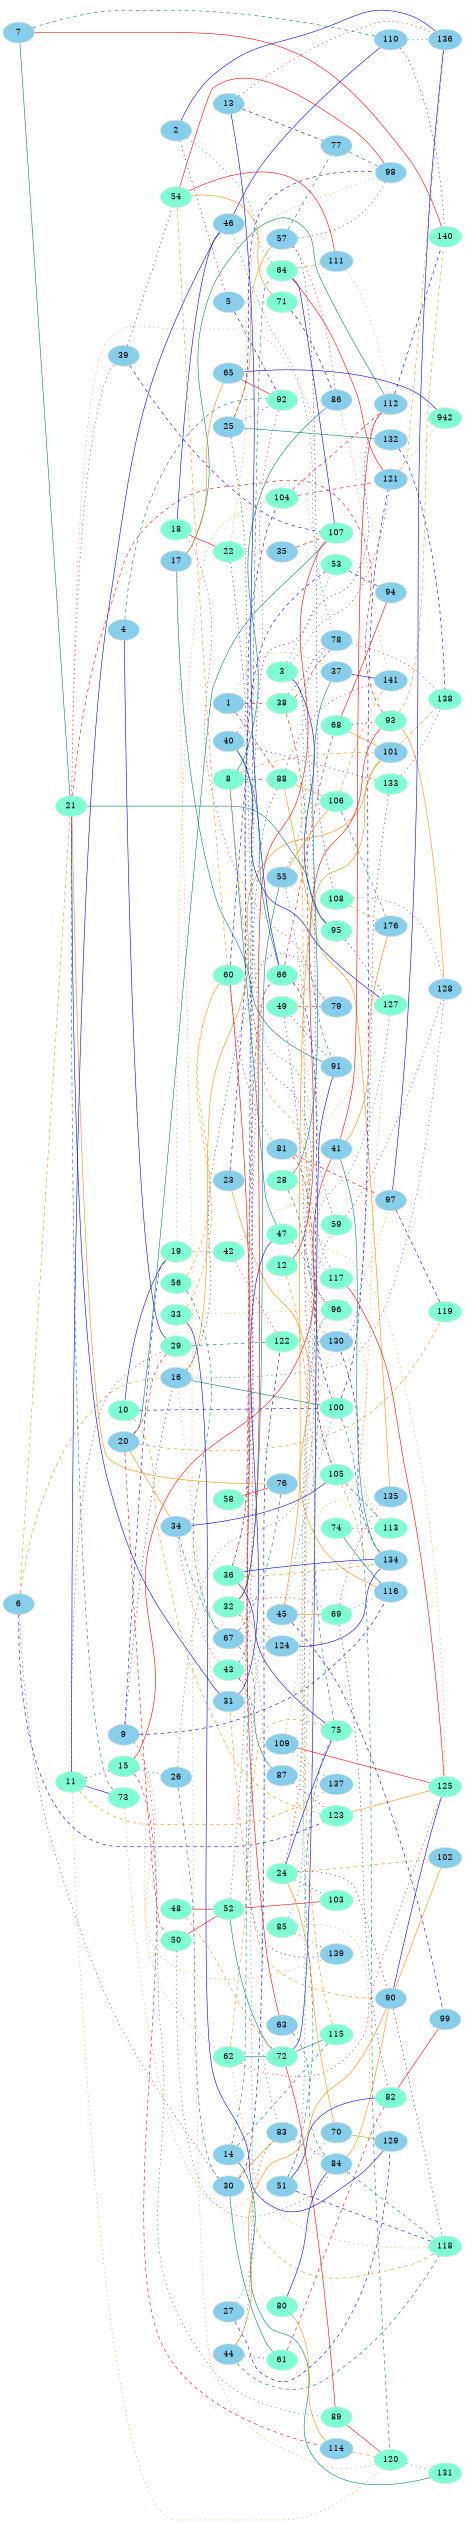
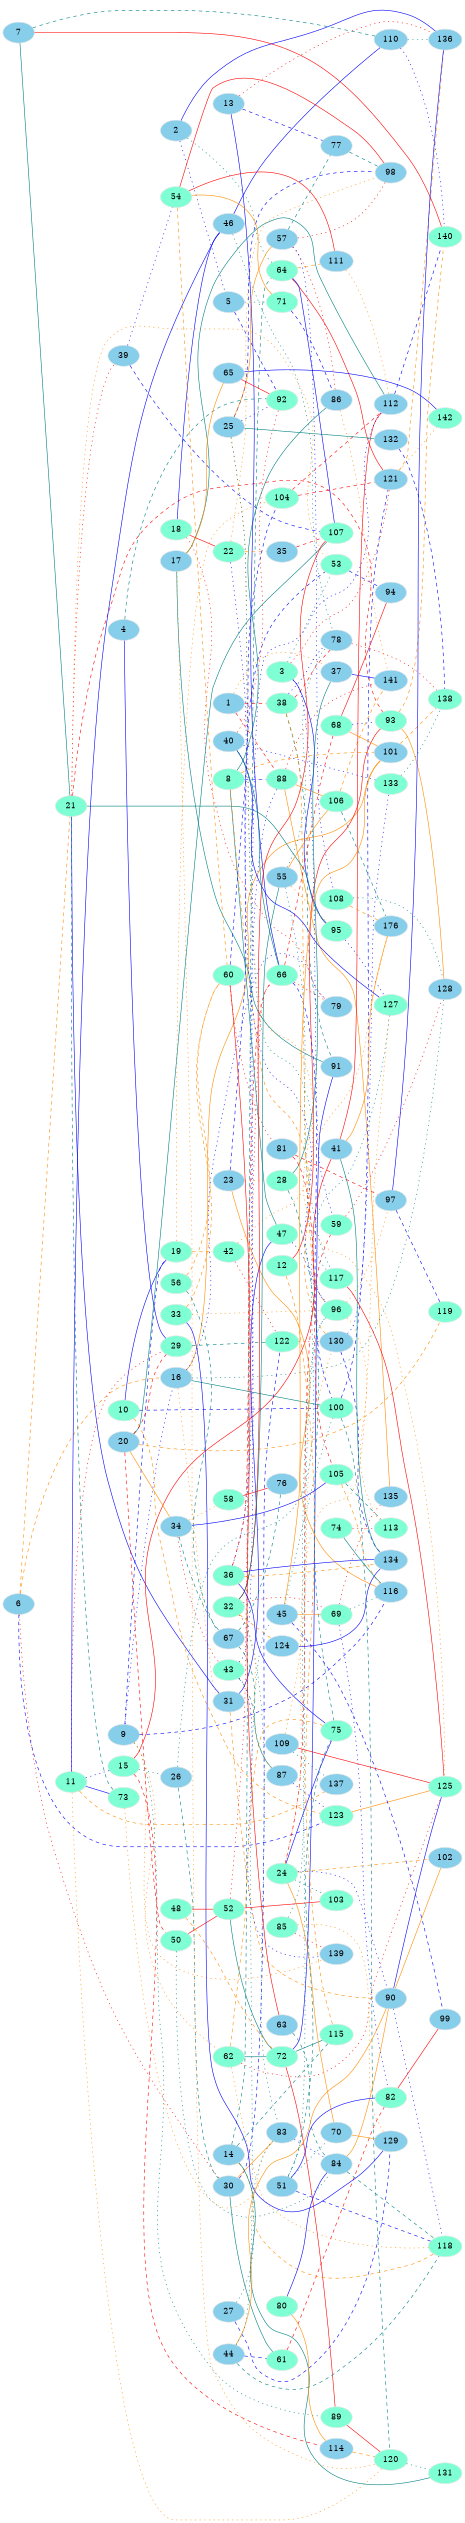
(445, 418) -> (445, 418)
(282, 1007) -> none
(85, 1219) -> none
(305, 1548) -> (305, 1548)
(255, 2357) -> (255, 2357)
